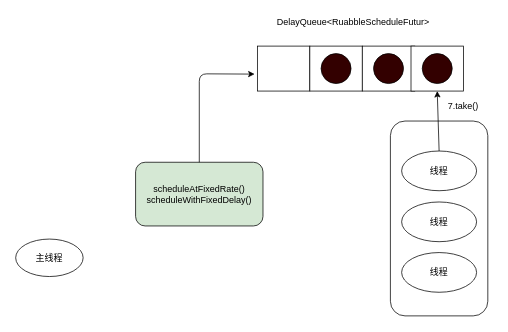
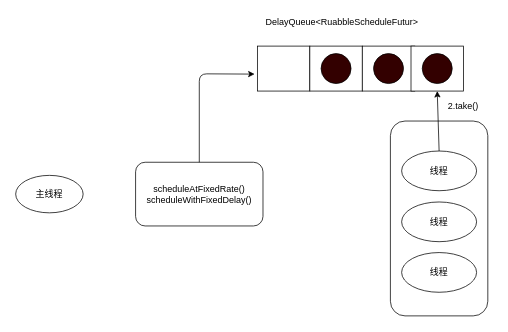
(358, 23) -> (347, 23)
(467, 106) -> (467, 106)
(199, 194) -> (199, 194)
(49, 258) -> (49, 194)
